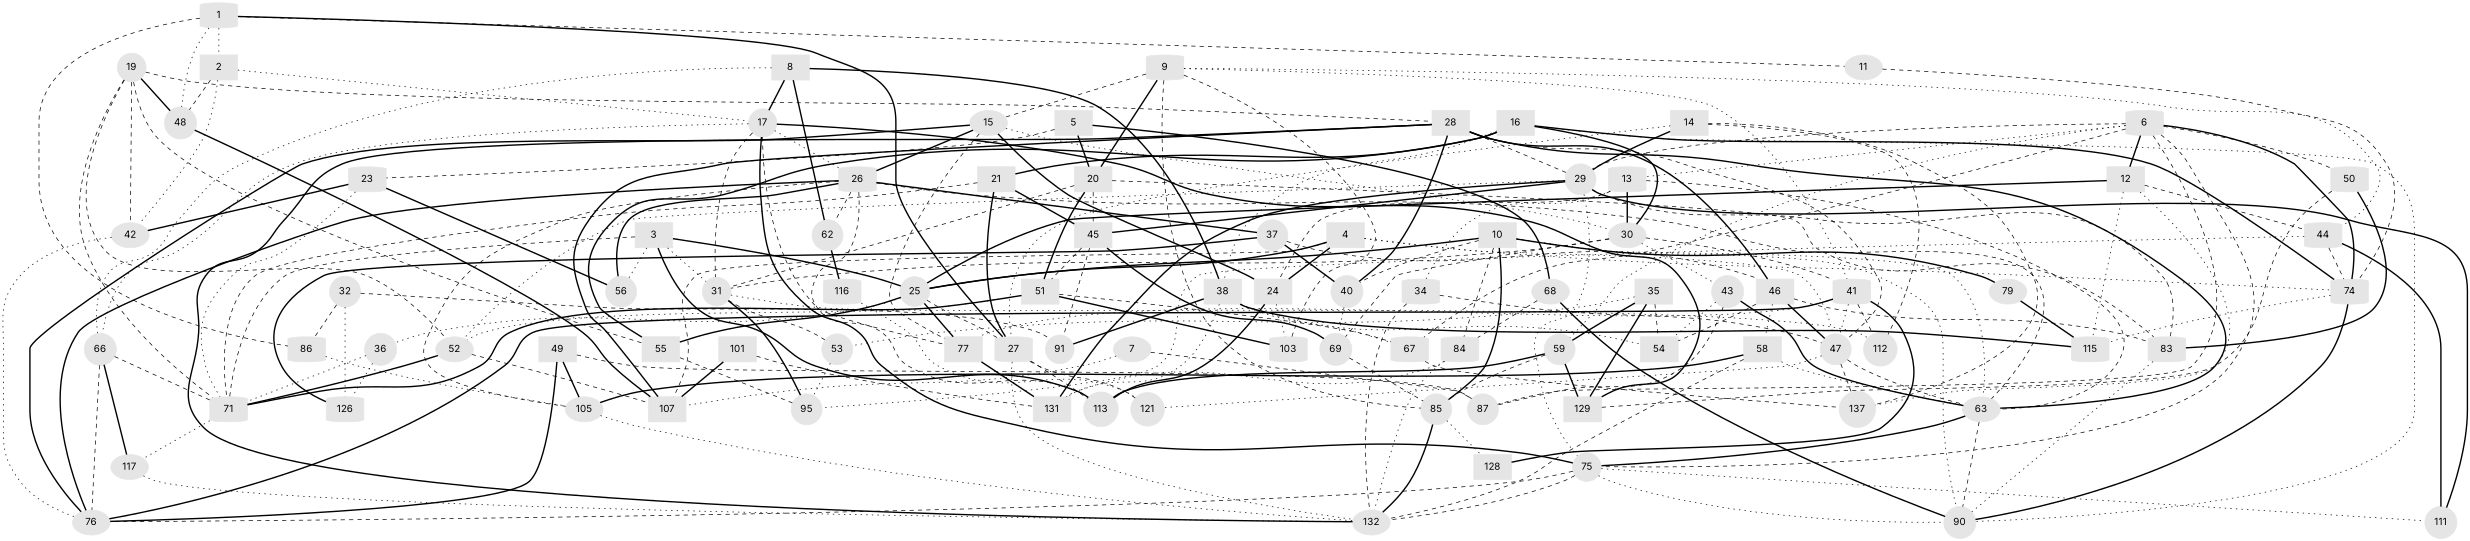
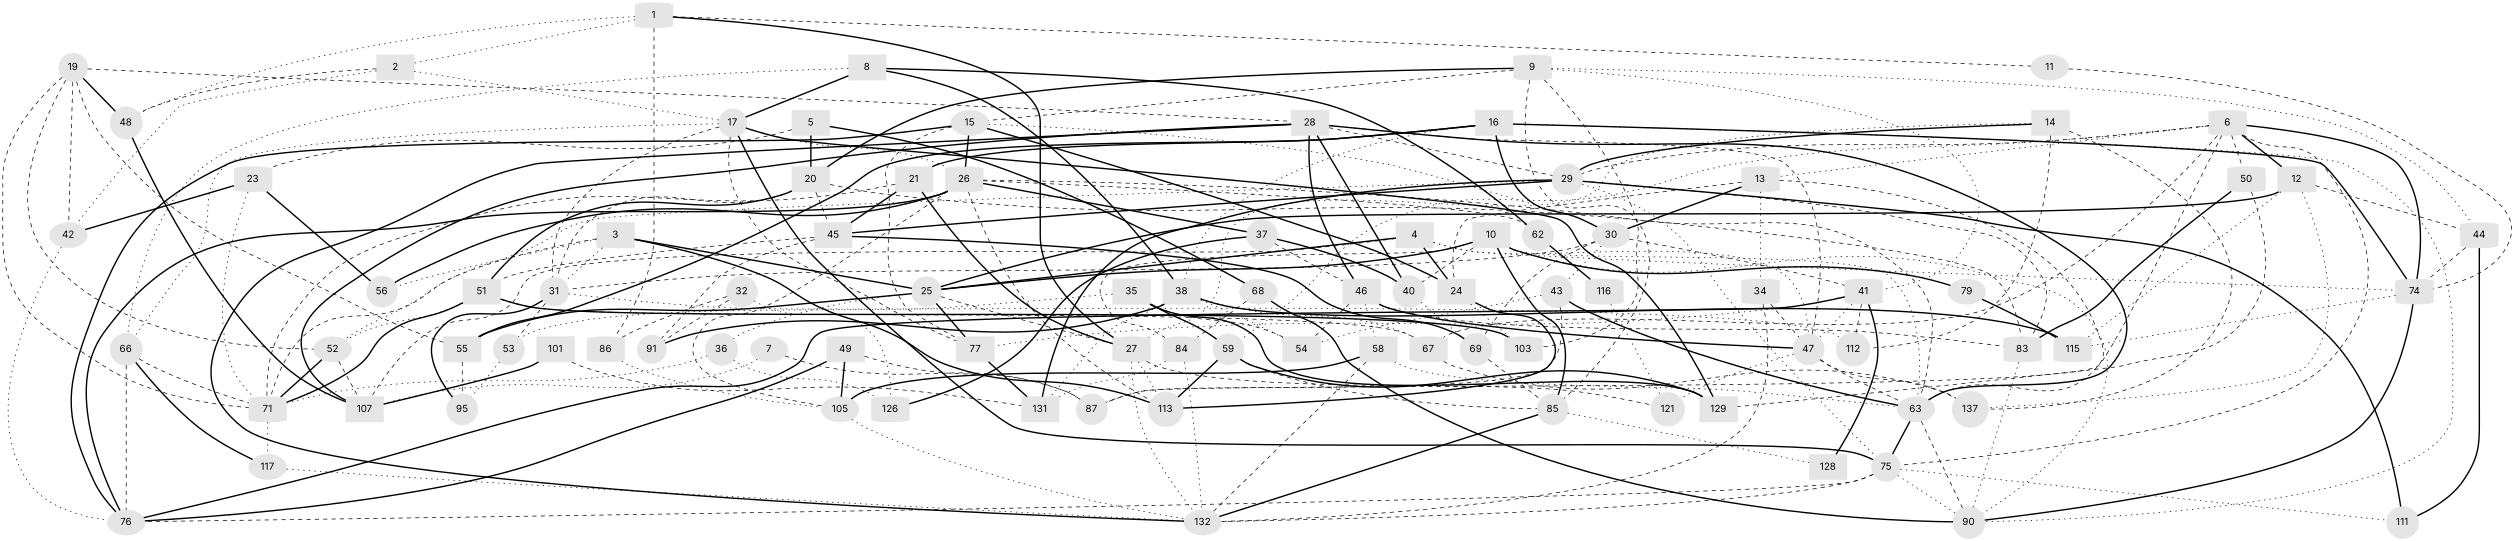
(1298, 267) -> none
(1059, 379) -> (1148, 378)
